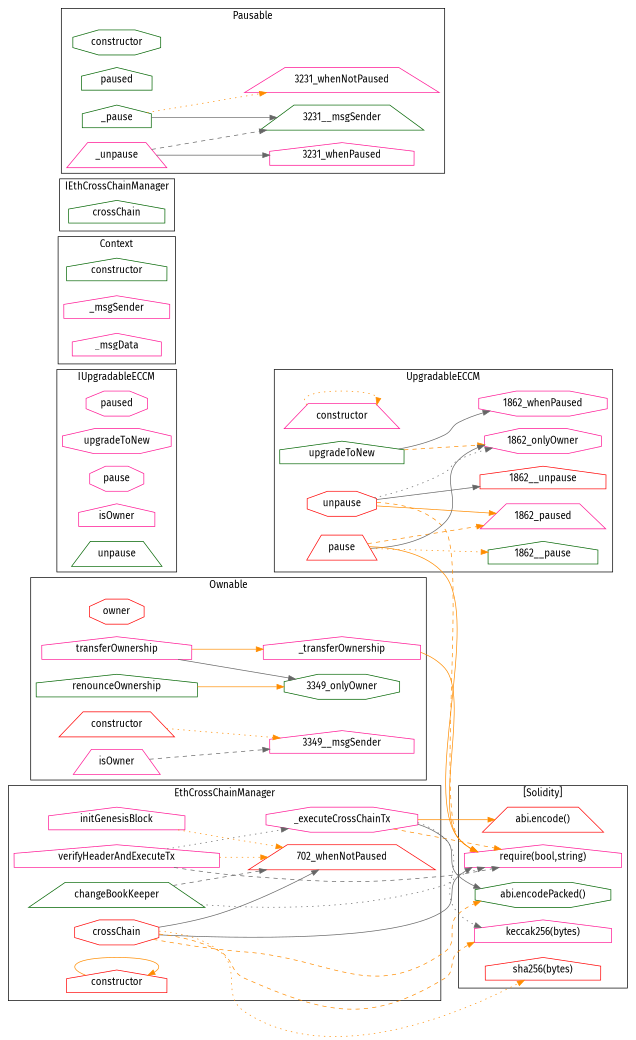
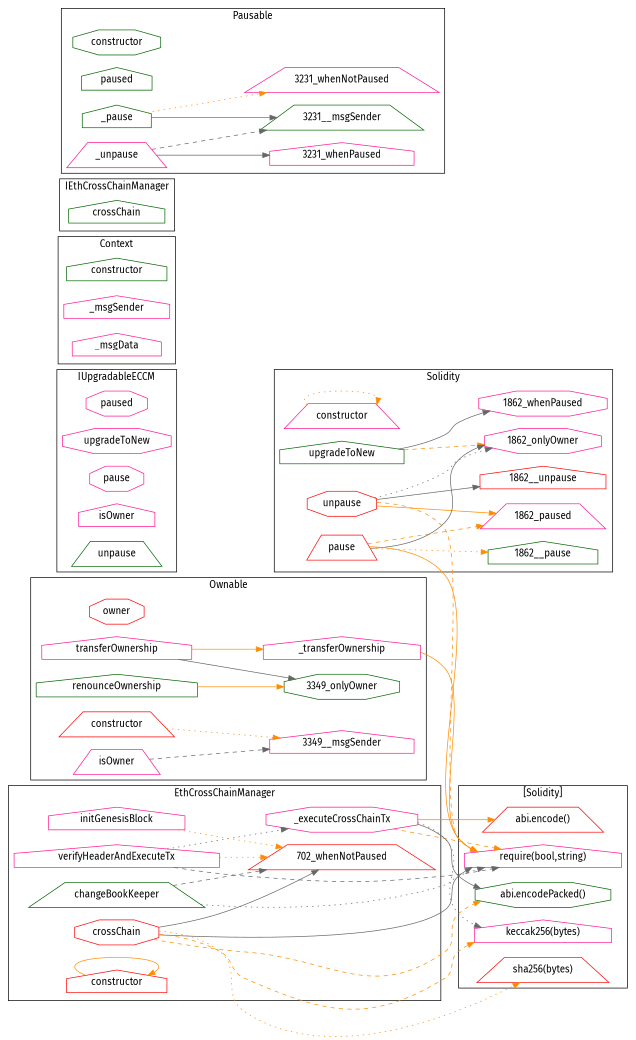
(443, 377) -> (443, 378)
(543, 970) -> (543, 970)
